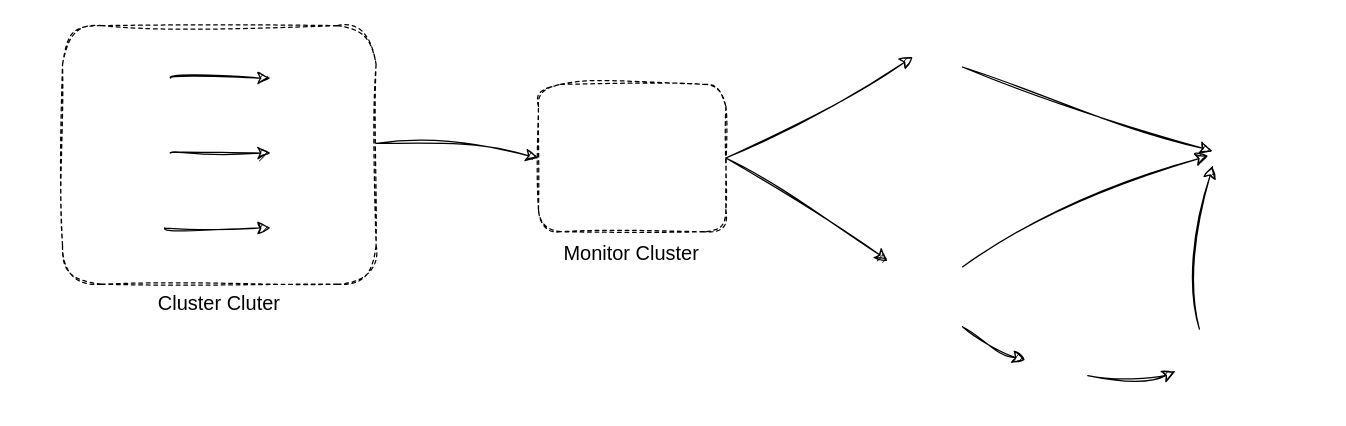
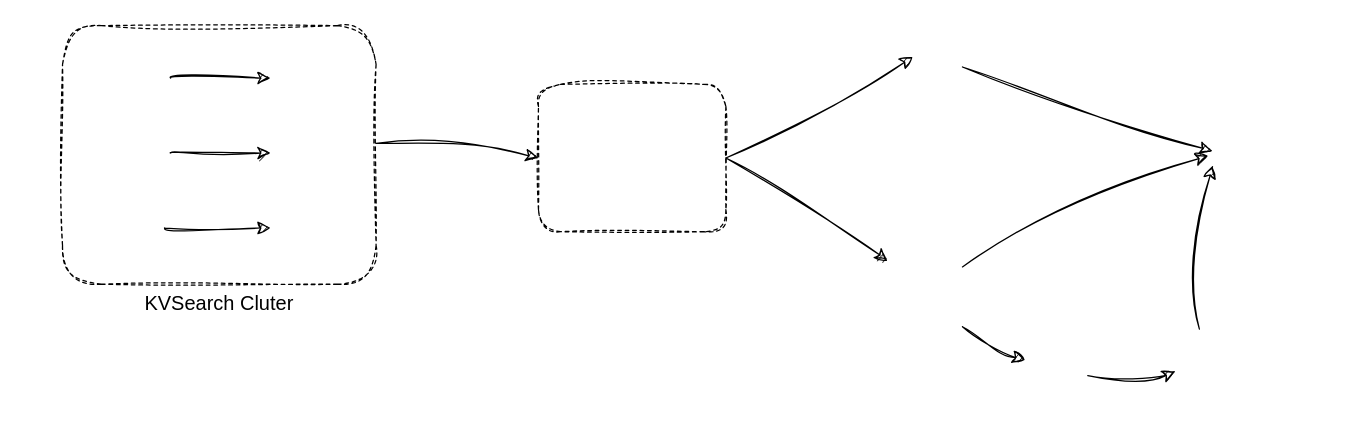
(632, 253) -> none
(219, 303) -> (219, 303)
